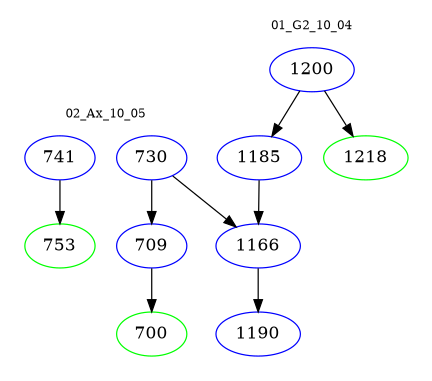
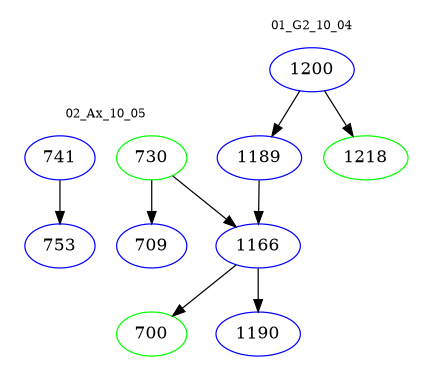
(152, 158) -> (152, 158)
(259, 158) -> (259, 158)
(60, 246) -> (60, 246)
(152, 284) -> (215, 282)
